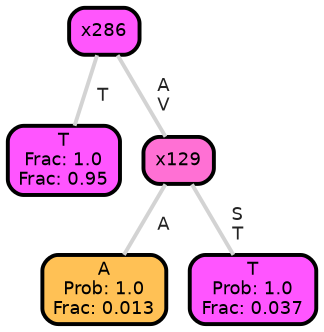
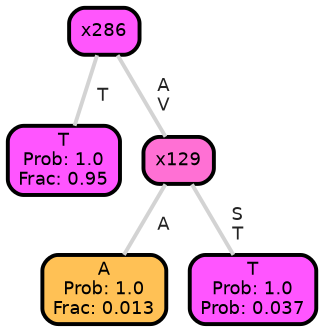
(64, 160) -> (64, 160)
(253, 290) -> (253, 290)
